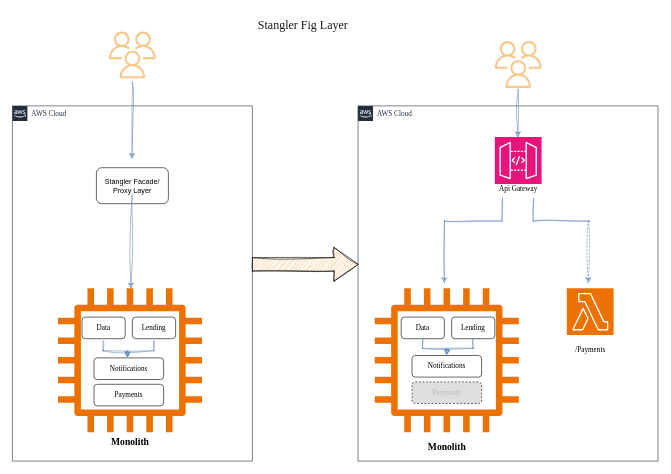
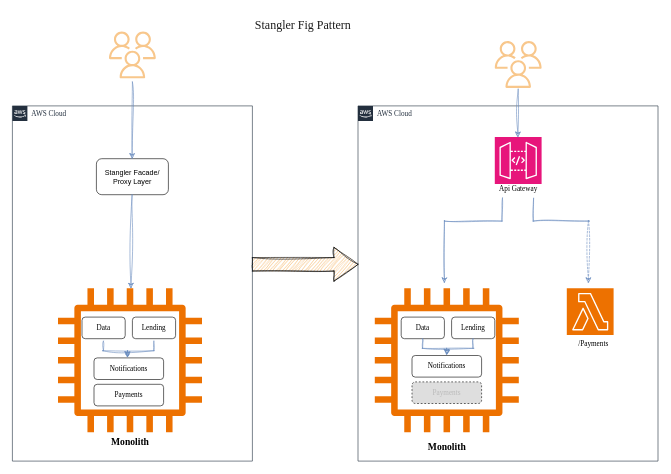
(303, 24) -> (303, 24)
(132, 186) -> (132, 177)
(590, 350) -> (593, 344)
